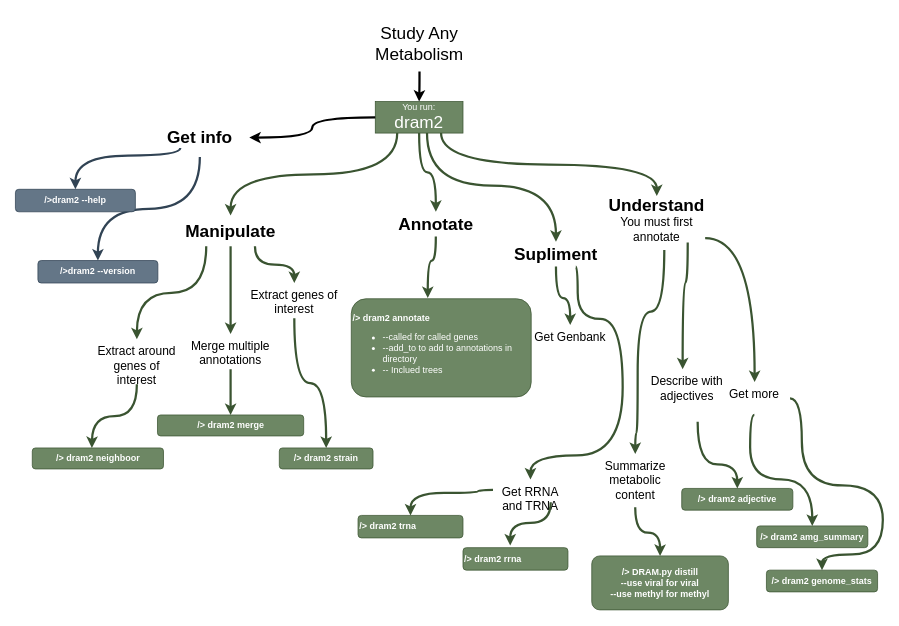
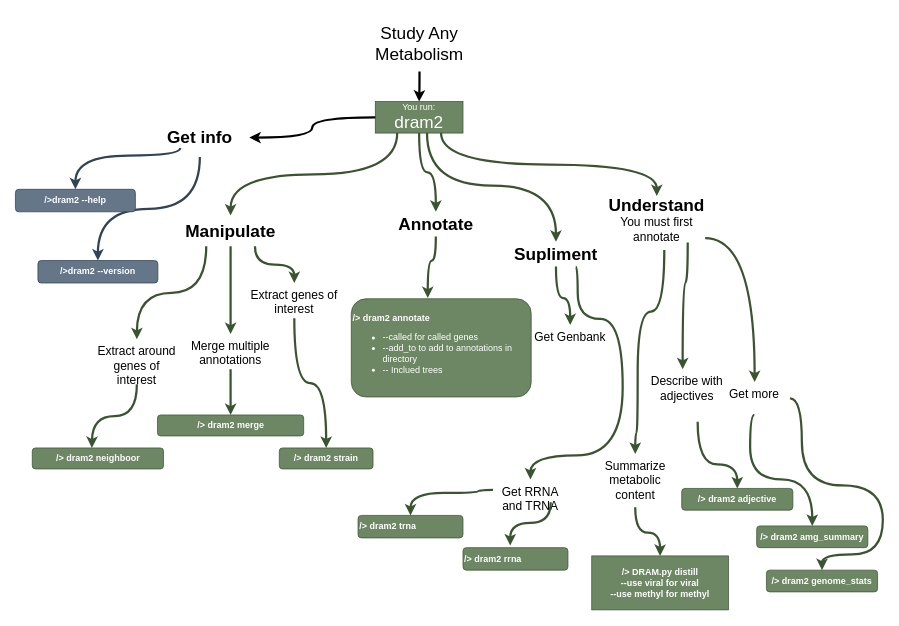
(660, 583) -> (660, 583)
